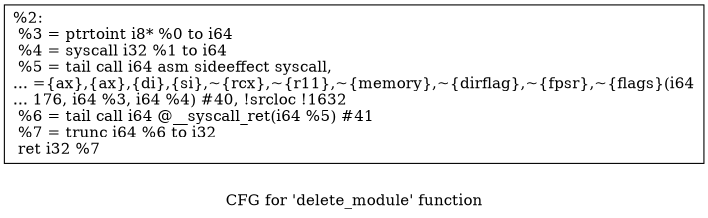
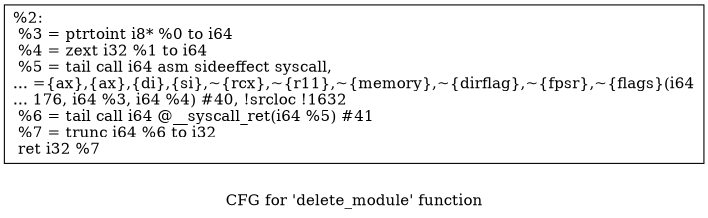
(120, 51) -> (110, 51)
